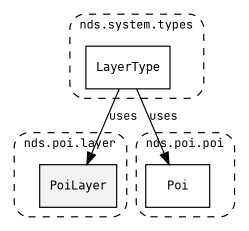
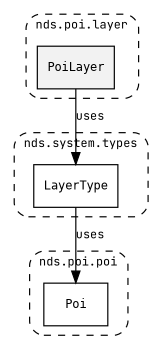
(106, 121) -> (76, 121)
